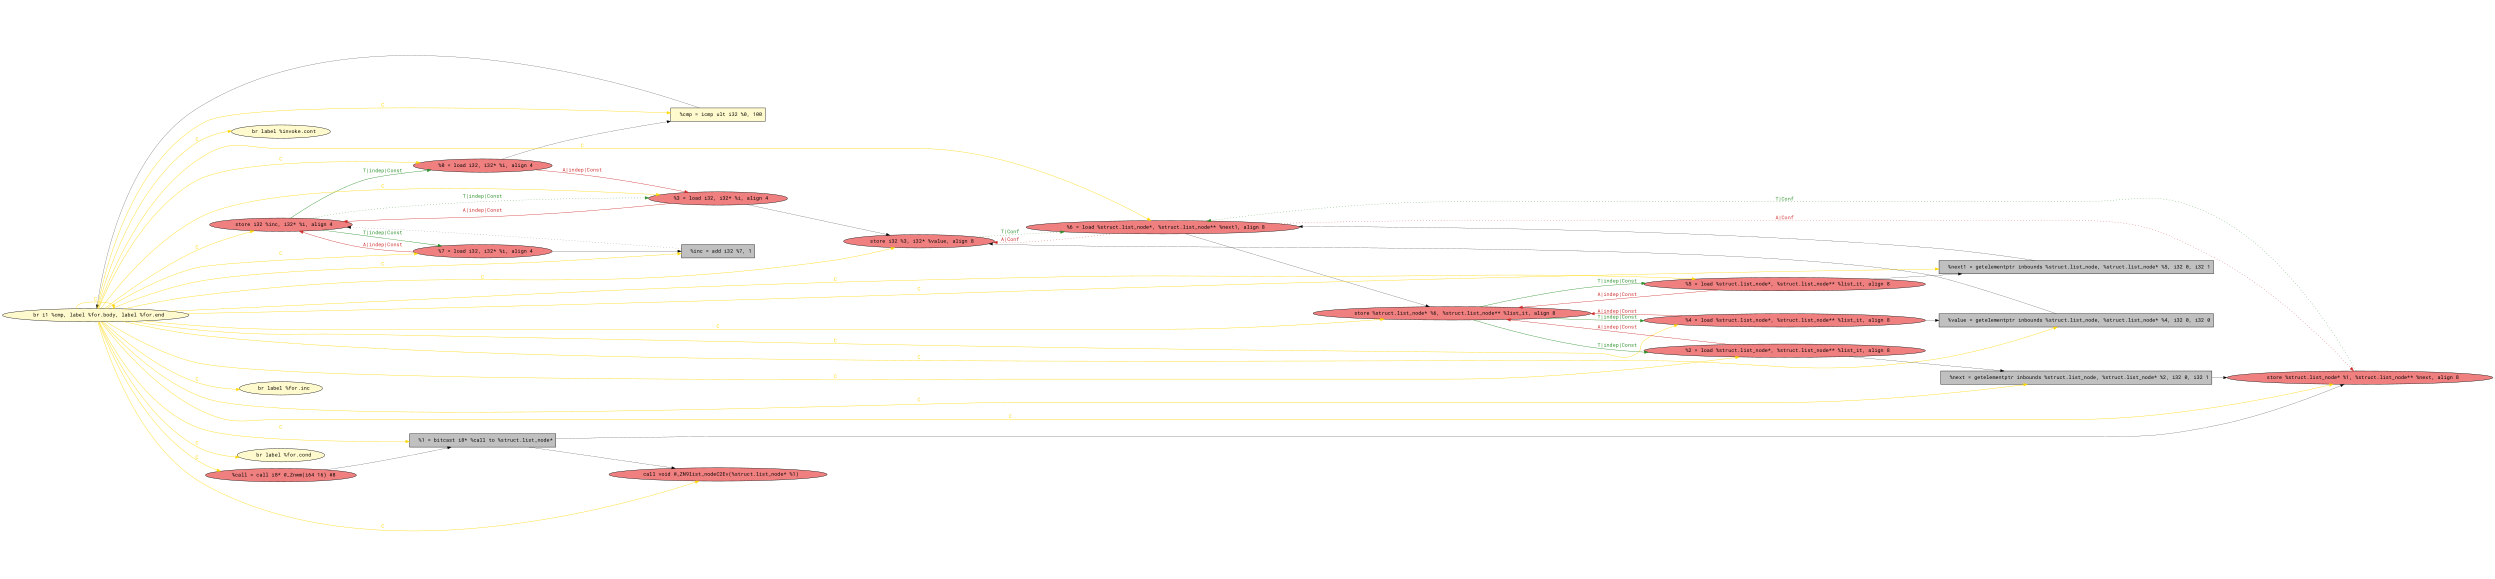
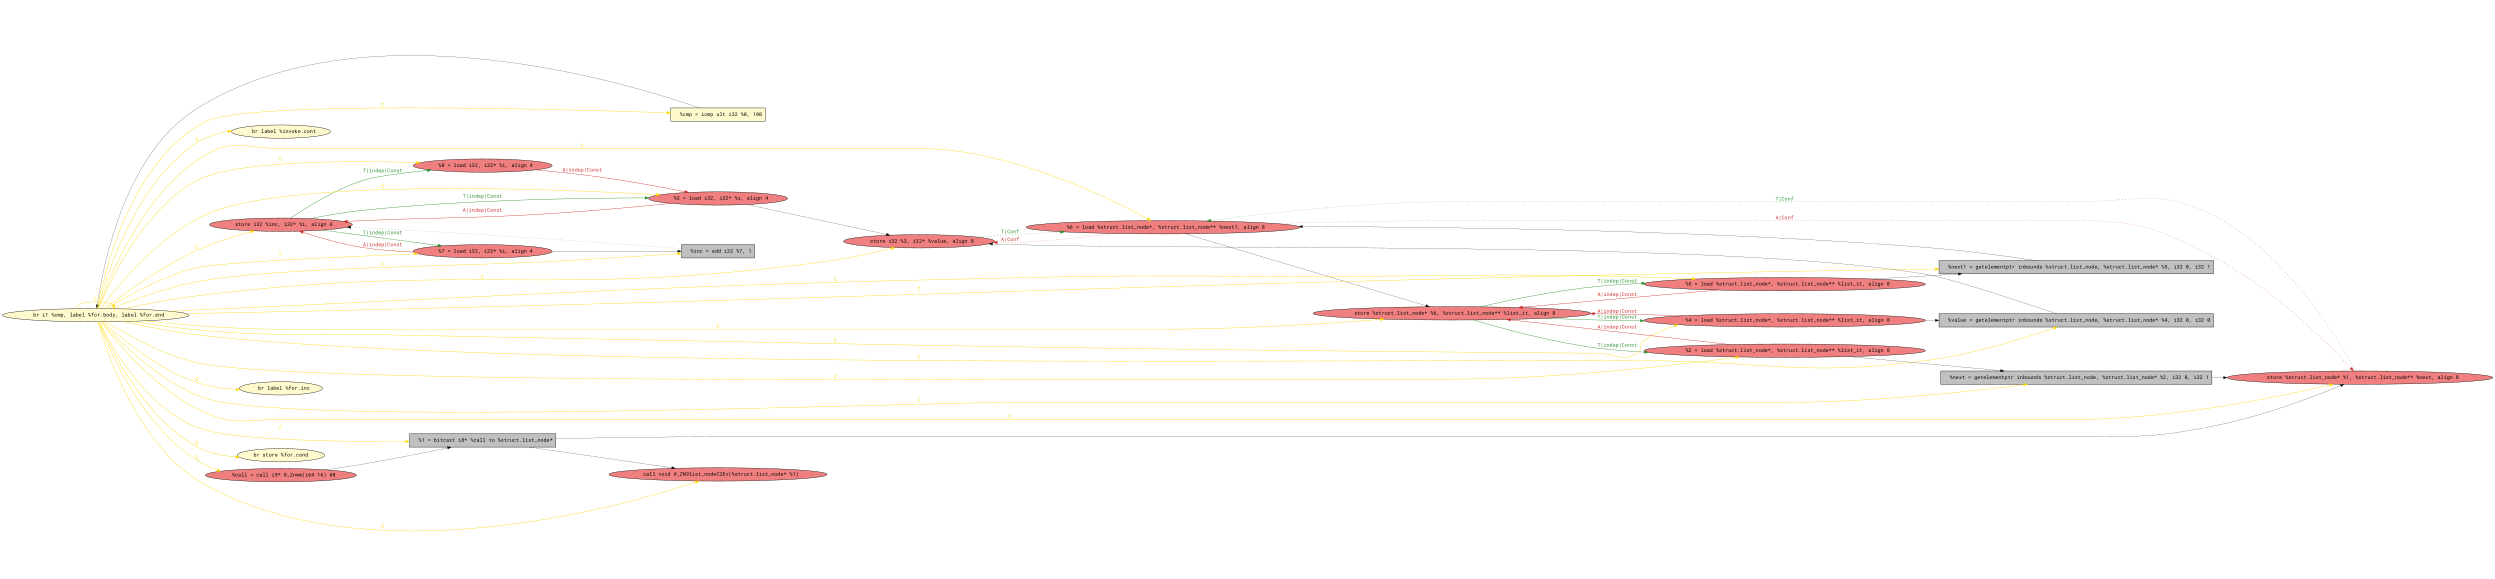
(584, 137) -> none
(477, 202) -> (477, 202)
(281, 455) -> (281, 455)
